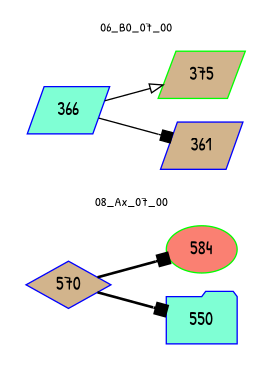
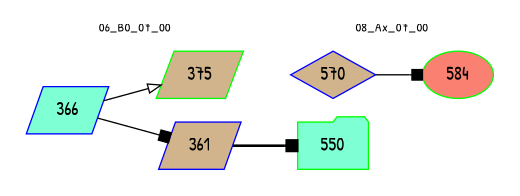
(127, 269) -> (392, 75)
(125, 300) -> (262, 146)
(202, 320) -> (333, 146)
